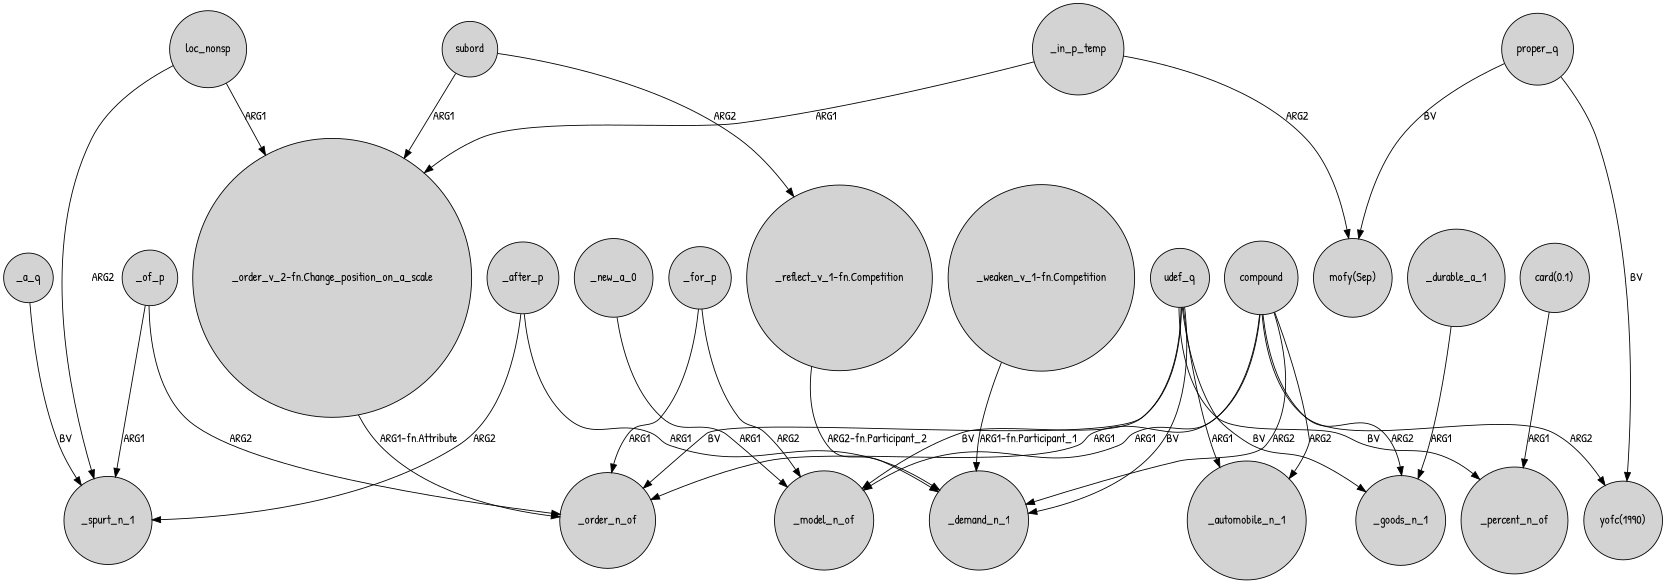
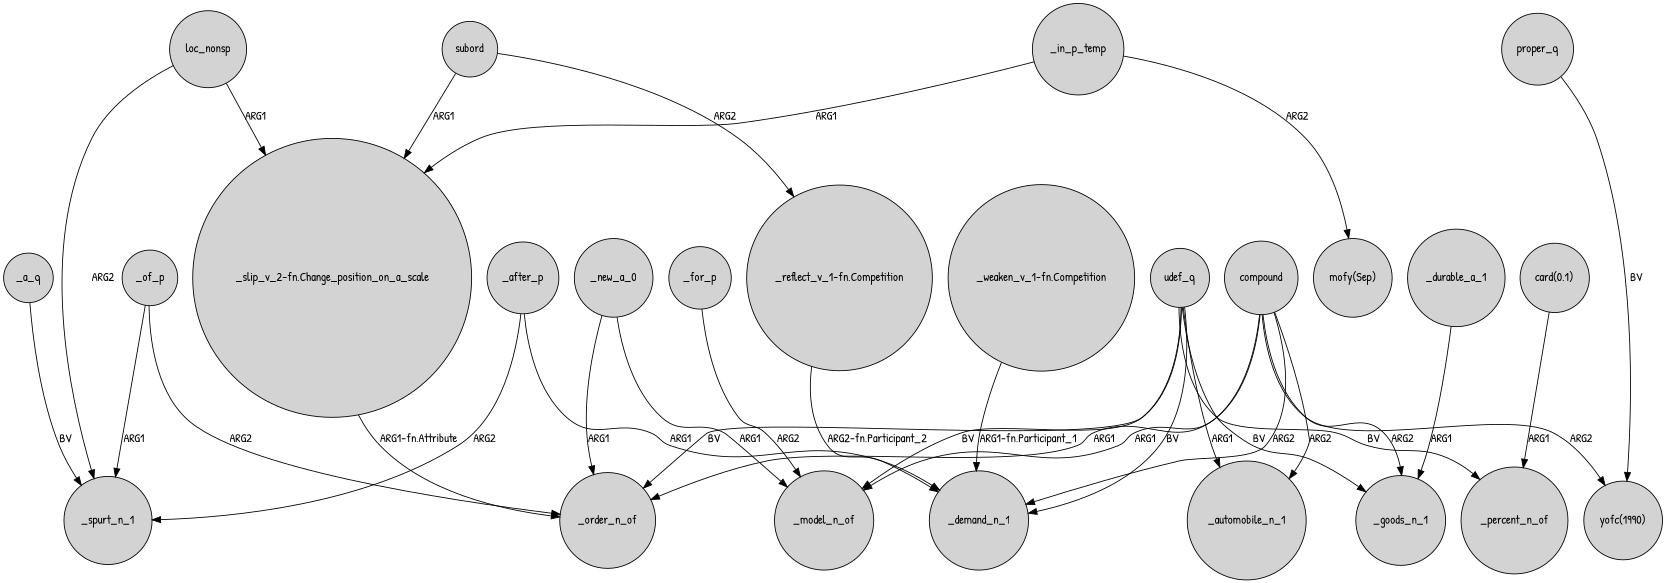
(1409, 127) -> none
(332, 278) -> (332, 278)
(673, 399) -> (588, 391)
